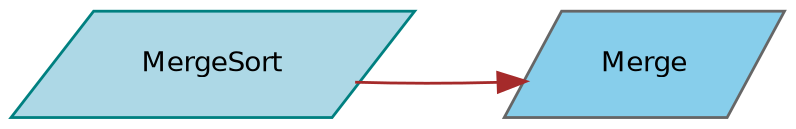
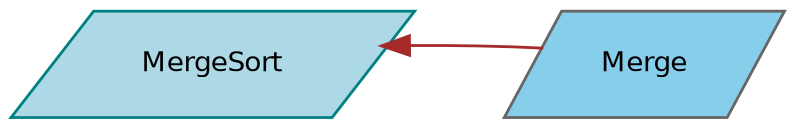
(427, 83) -> (477, 46)
